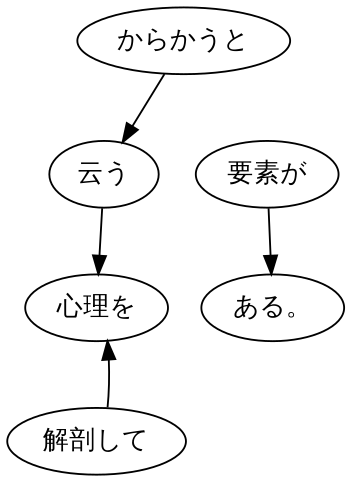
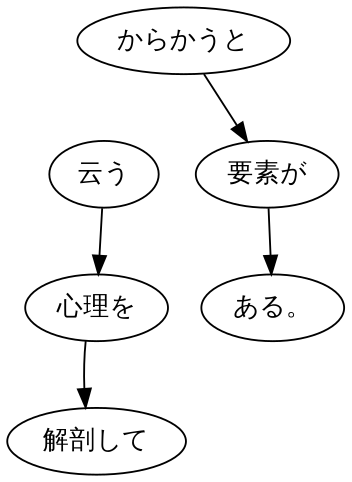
(148, 100) -> (221, 100)
(109, 384) -> (84, 365)
